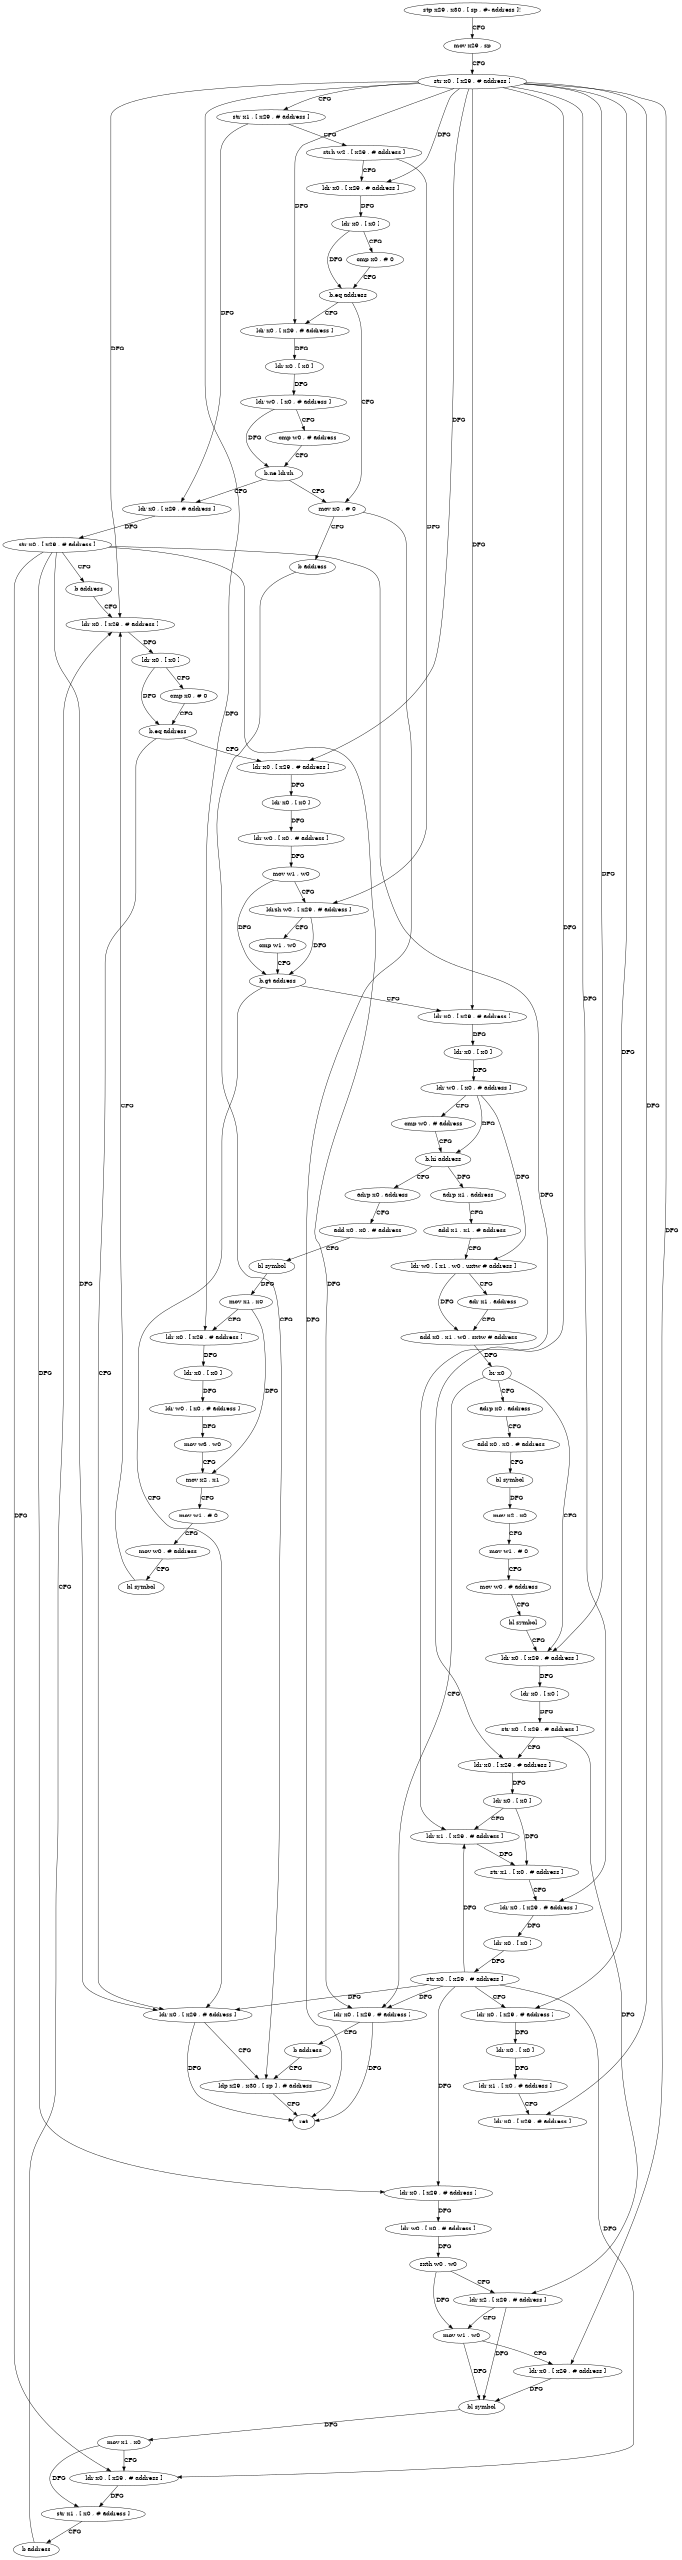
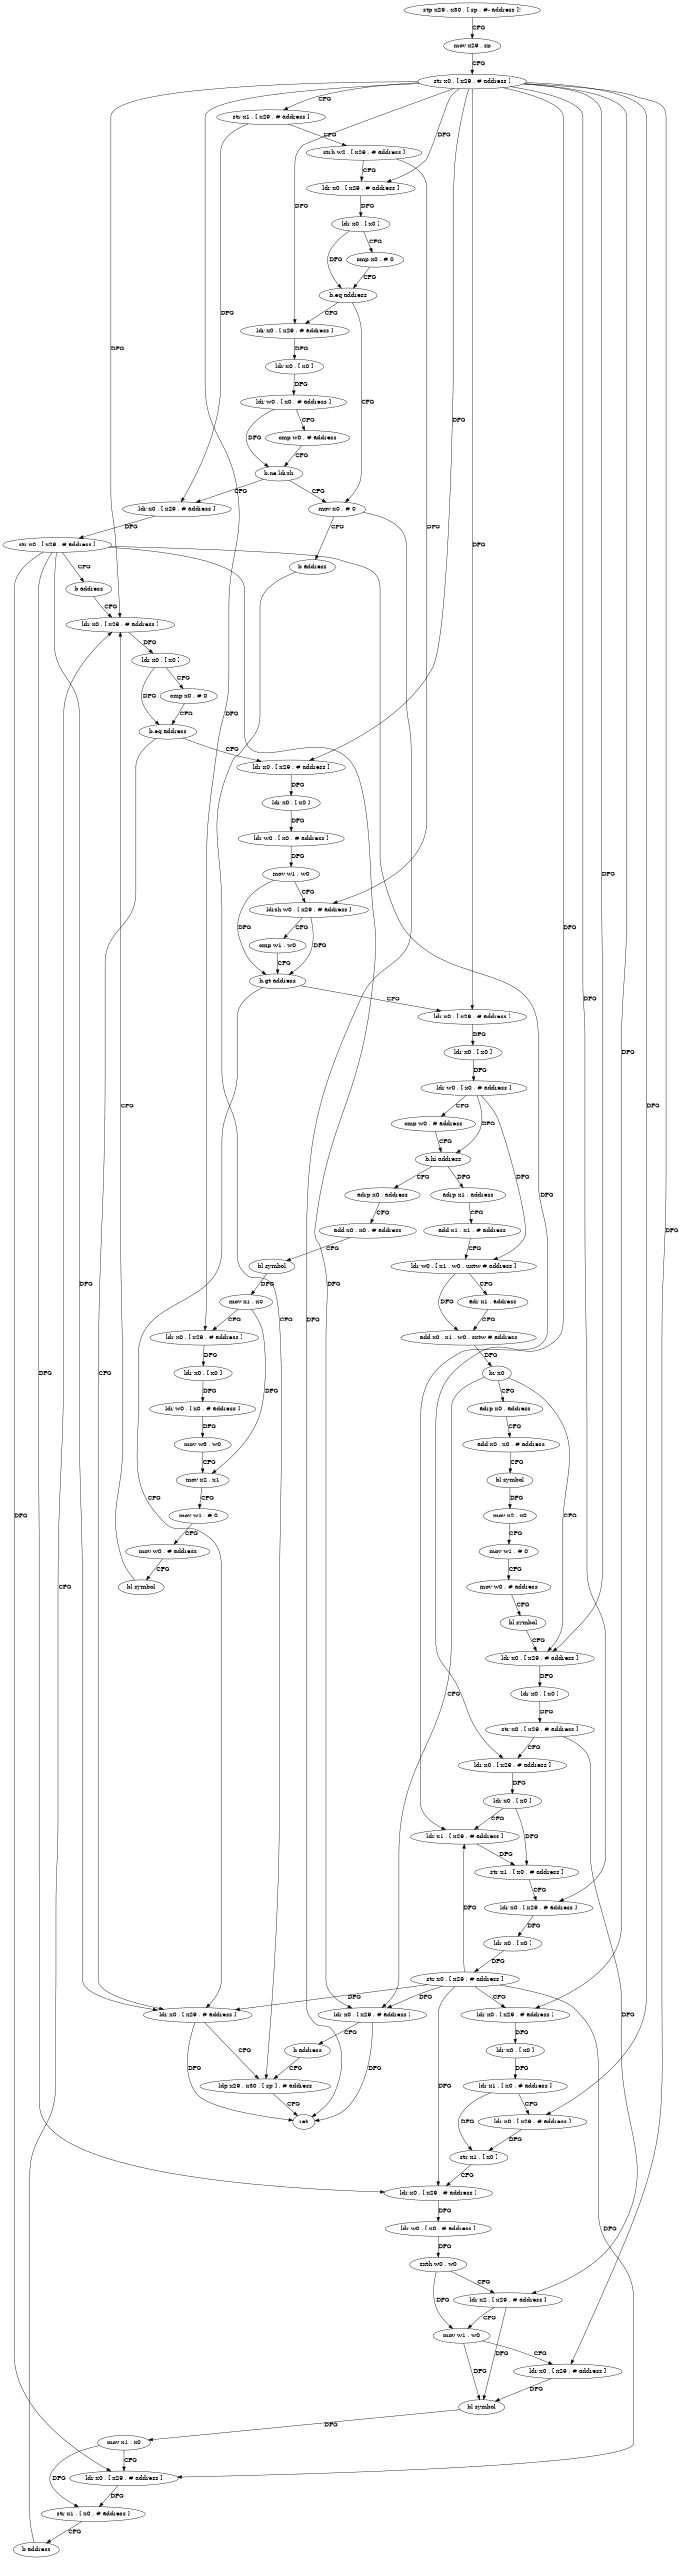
none -> (479, 2158)
